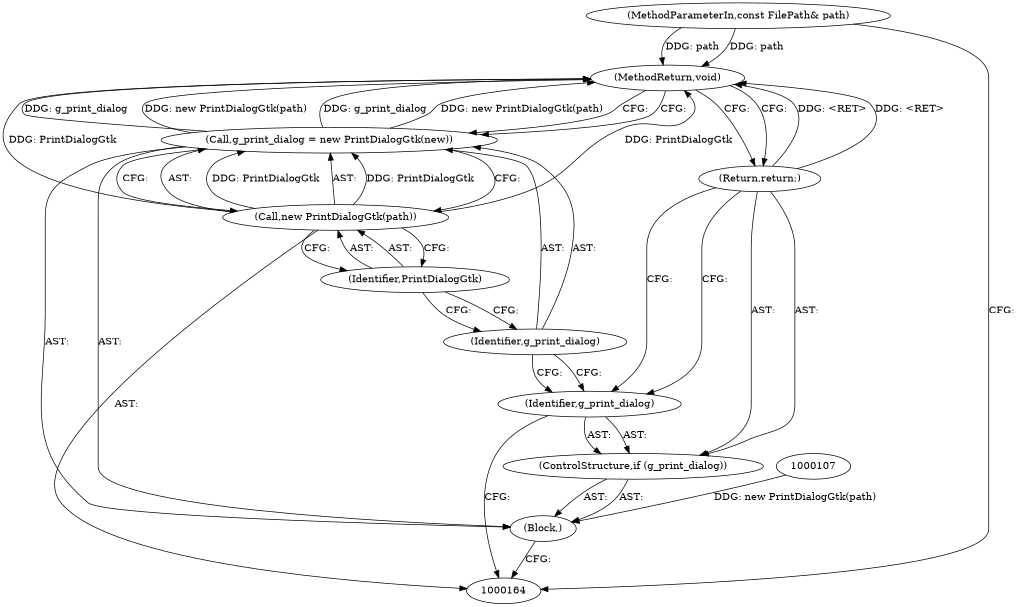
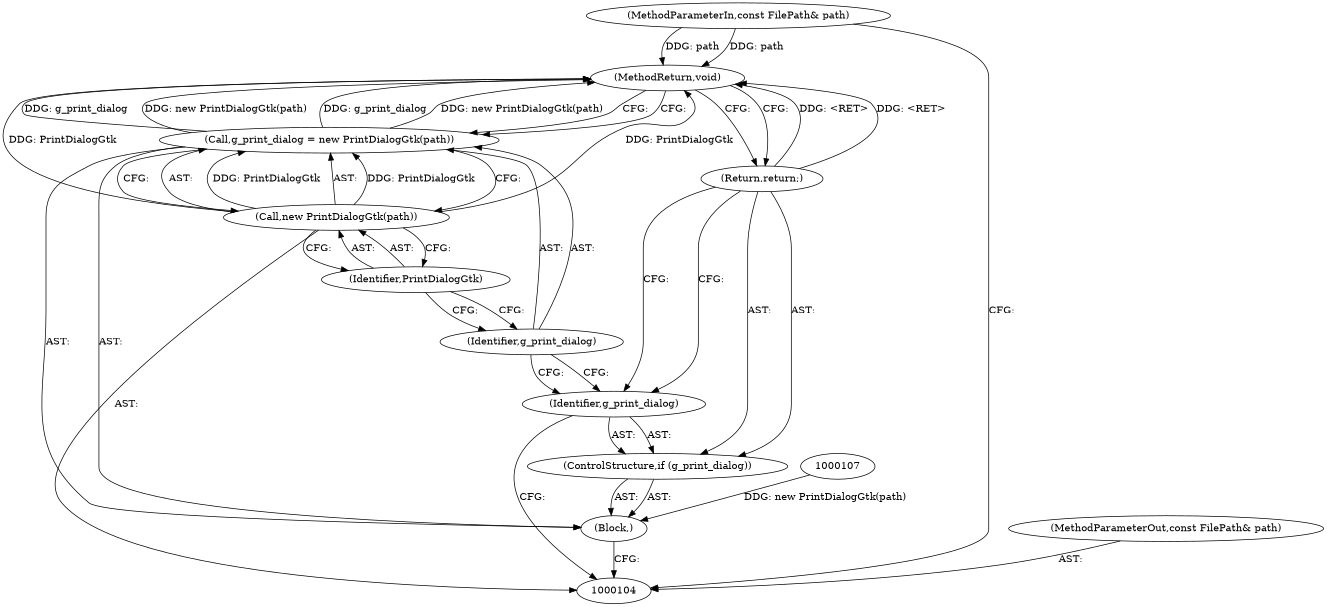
(329, 140) -> (329, 140)
none -> (1166, 529)
(504, 591) -> (614, 591)
